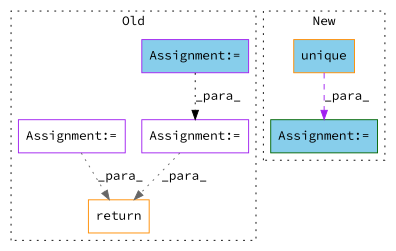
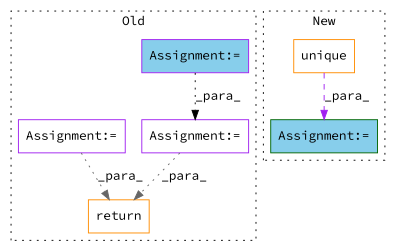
(324, 56) -> (324, 56)
